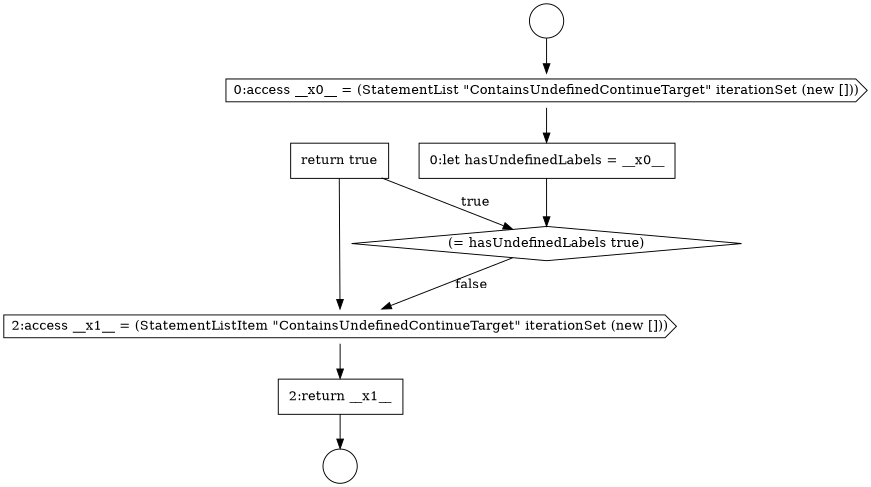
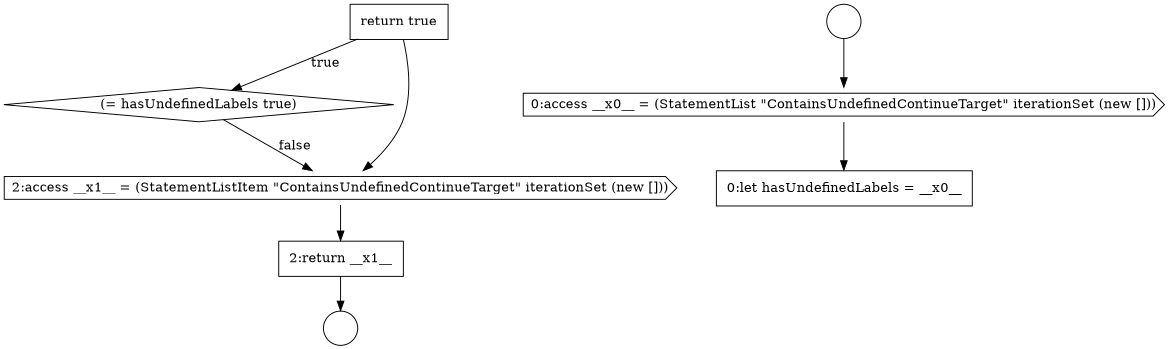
(547, 197) -> none
